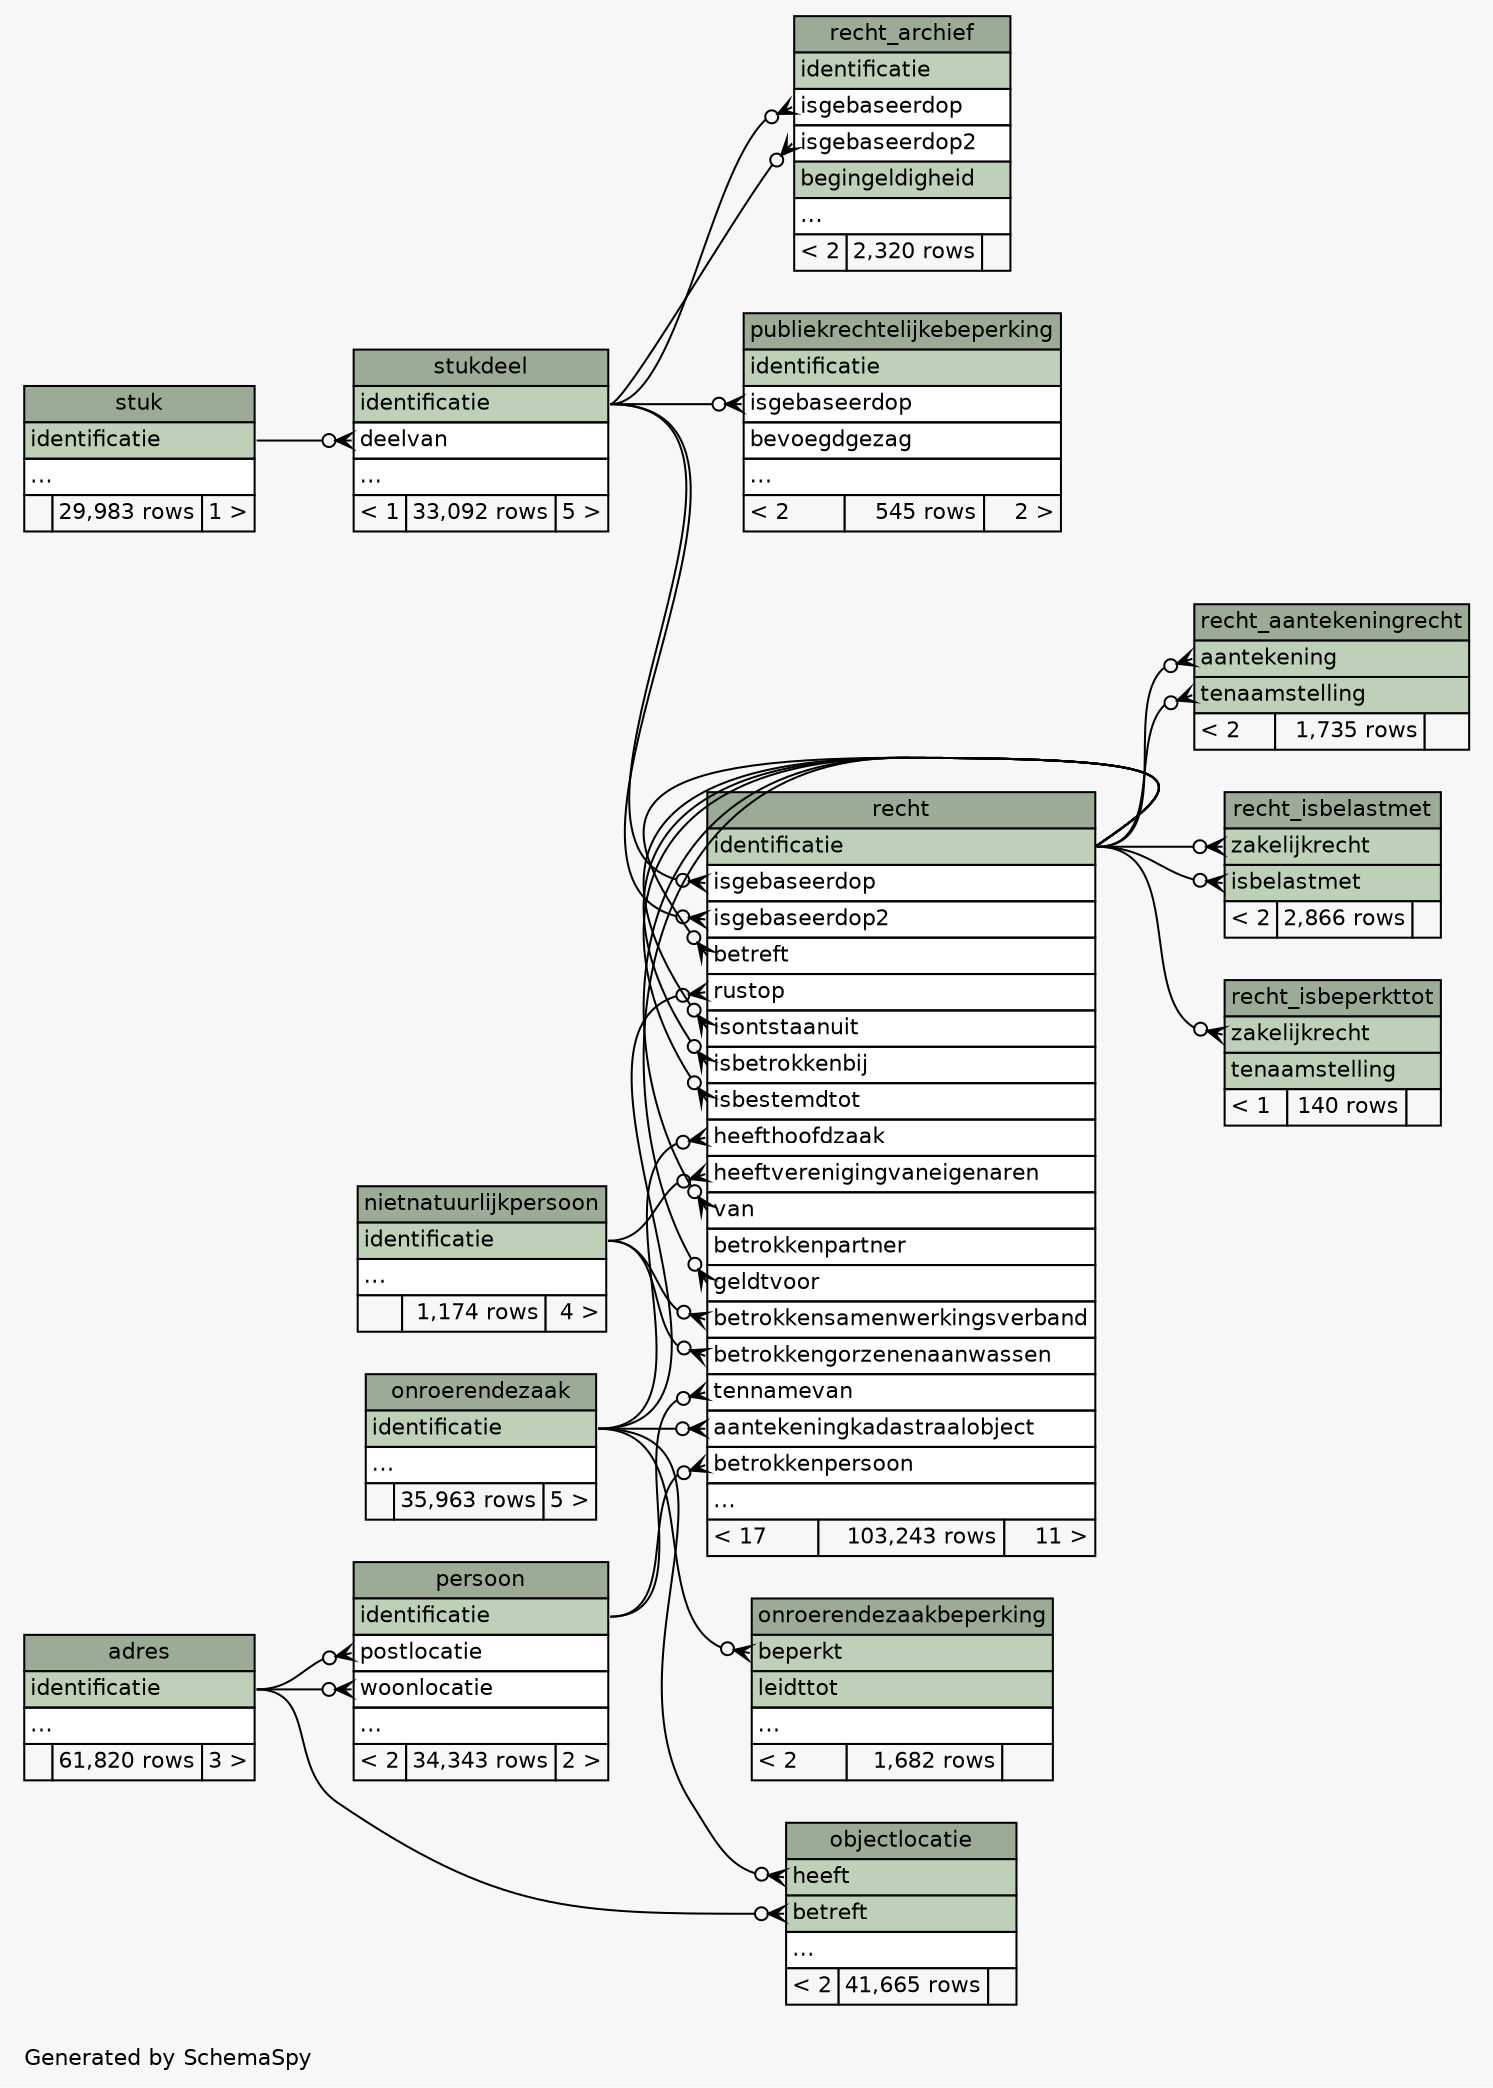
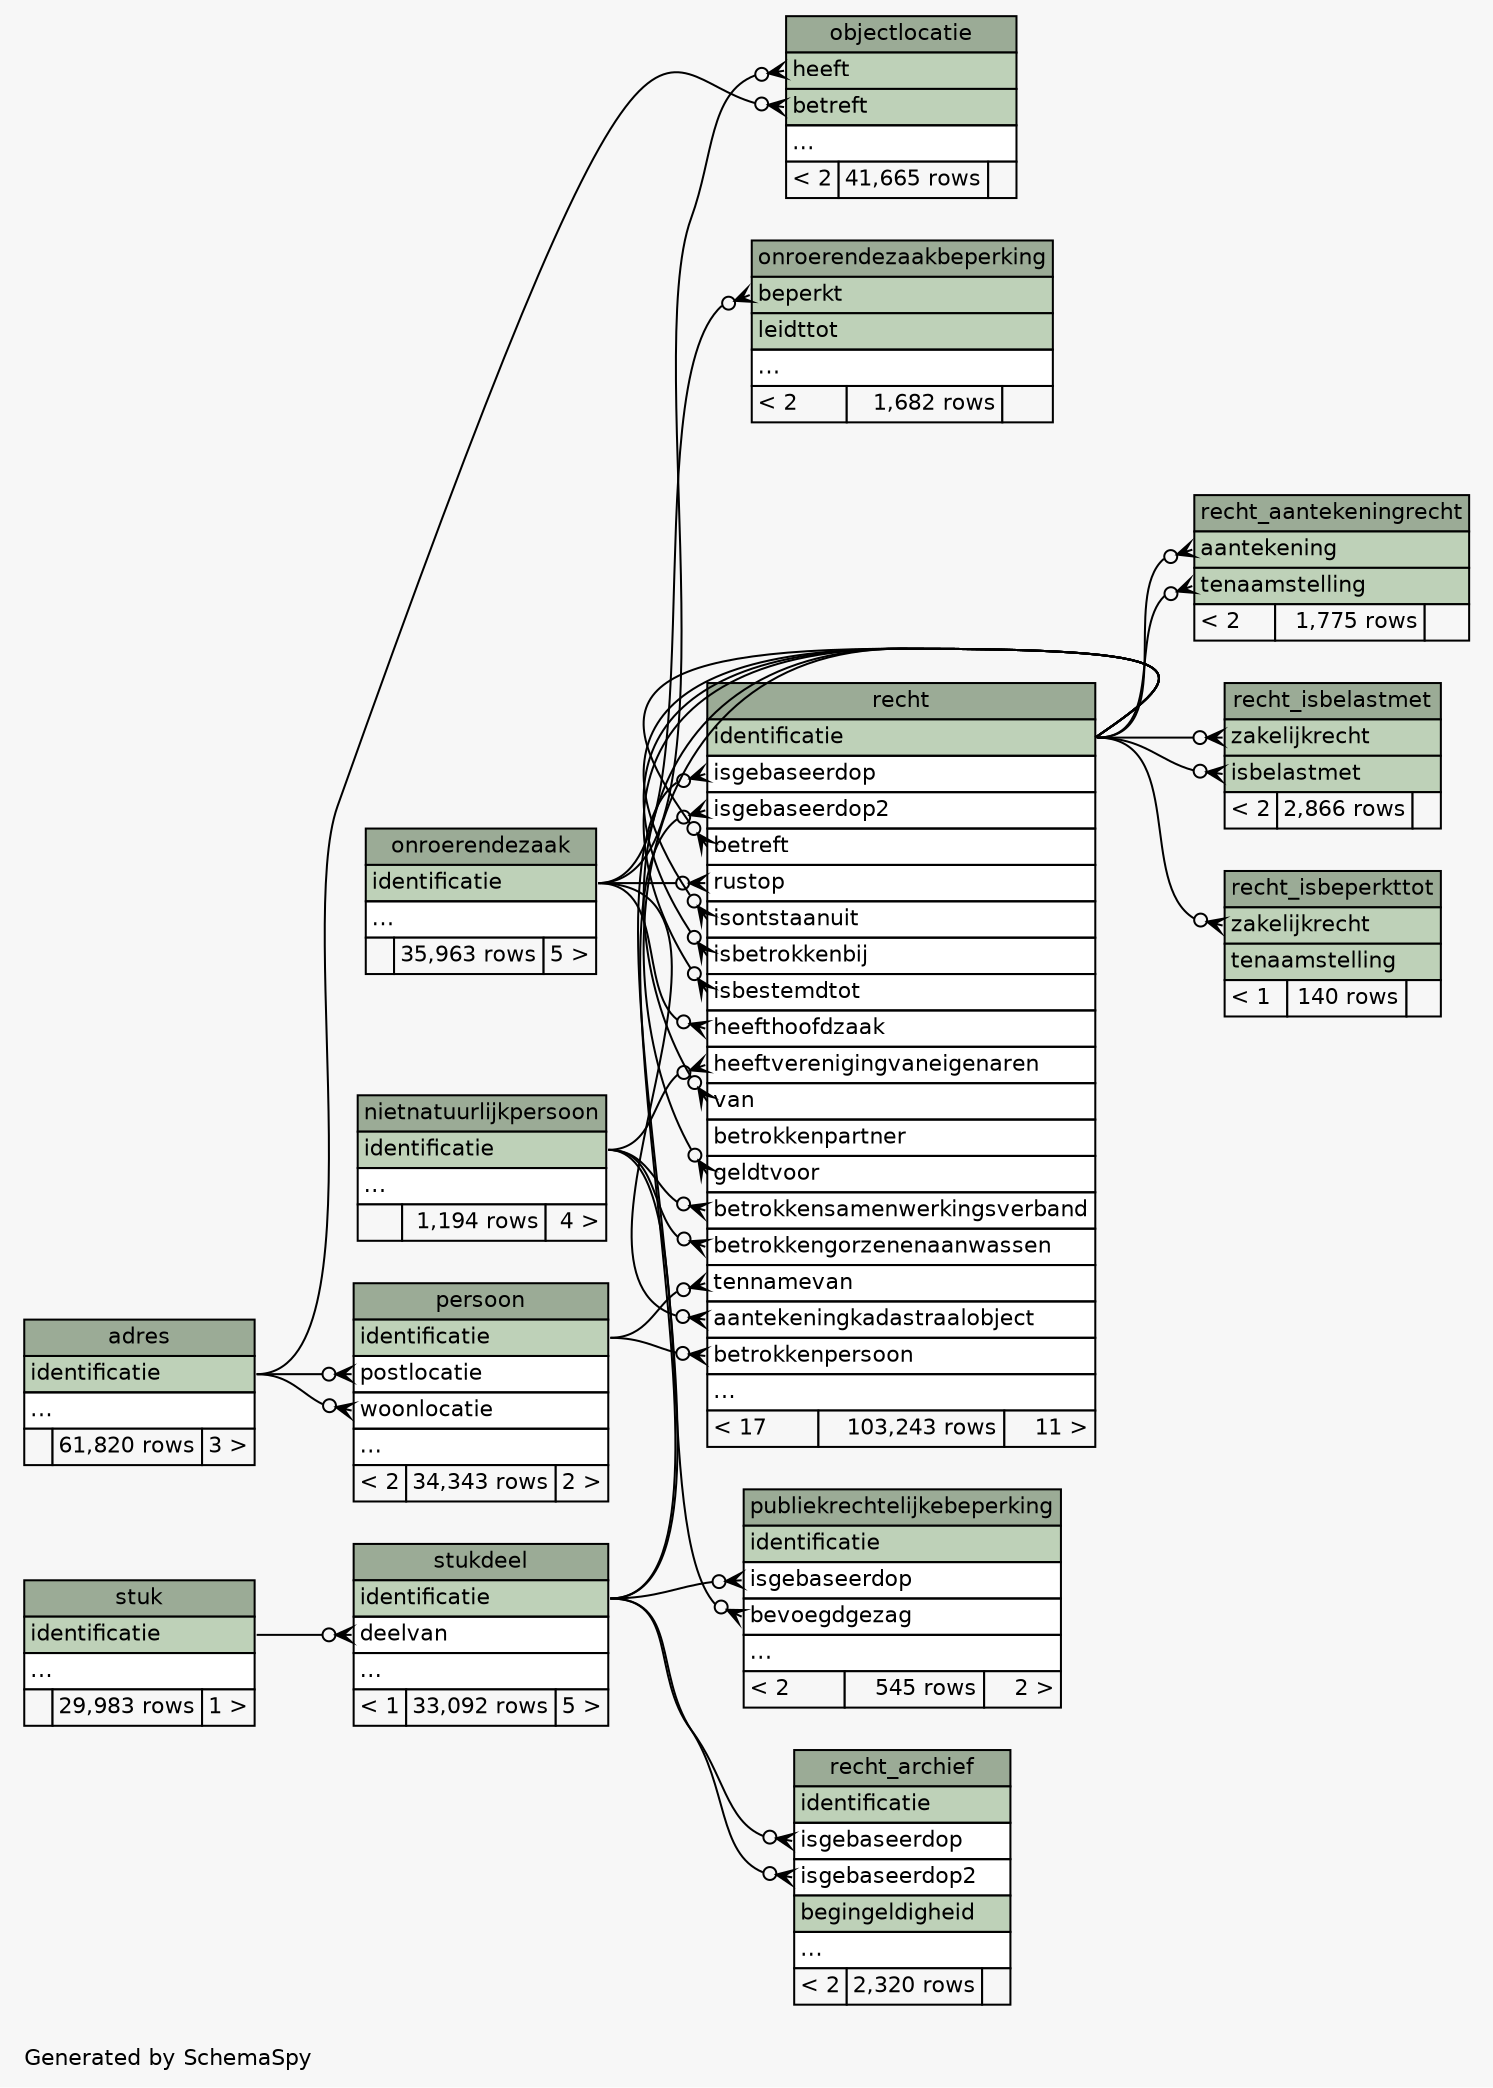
(1357, 731) -> (1357, 621)
(478, 1313) -> (478, 1222)
none -> (674, 1369)
